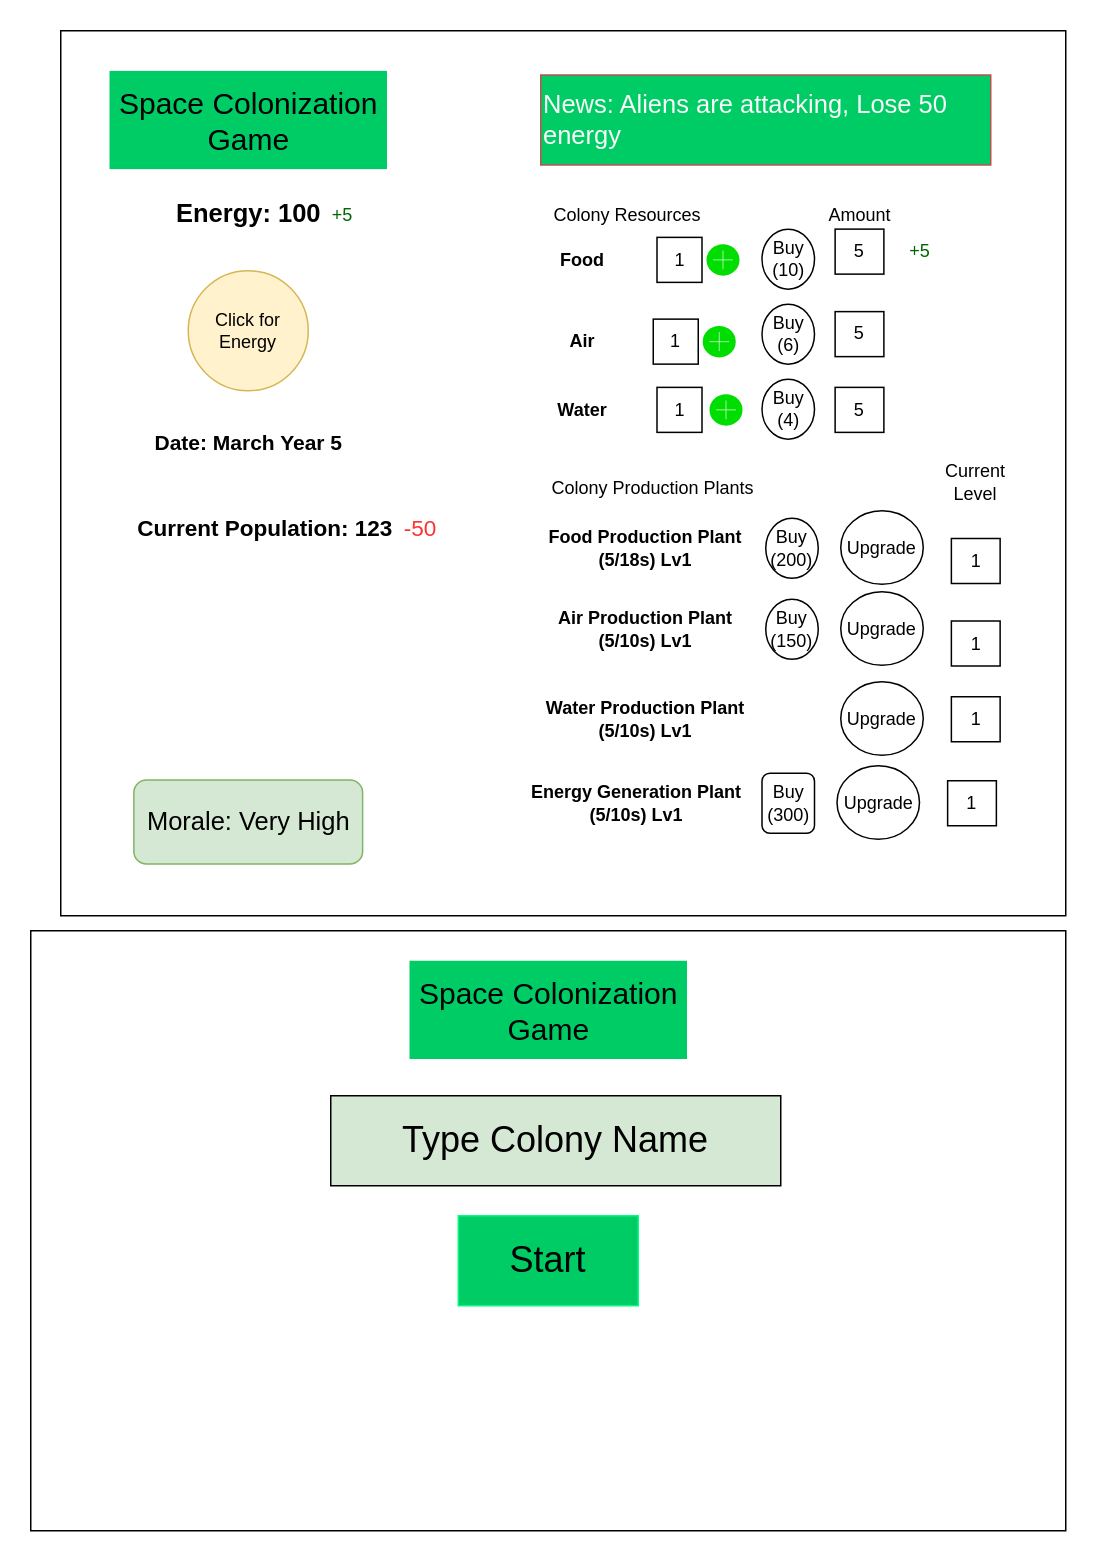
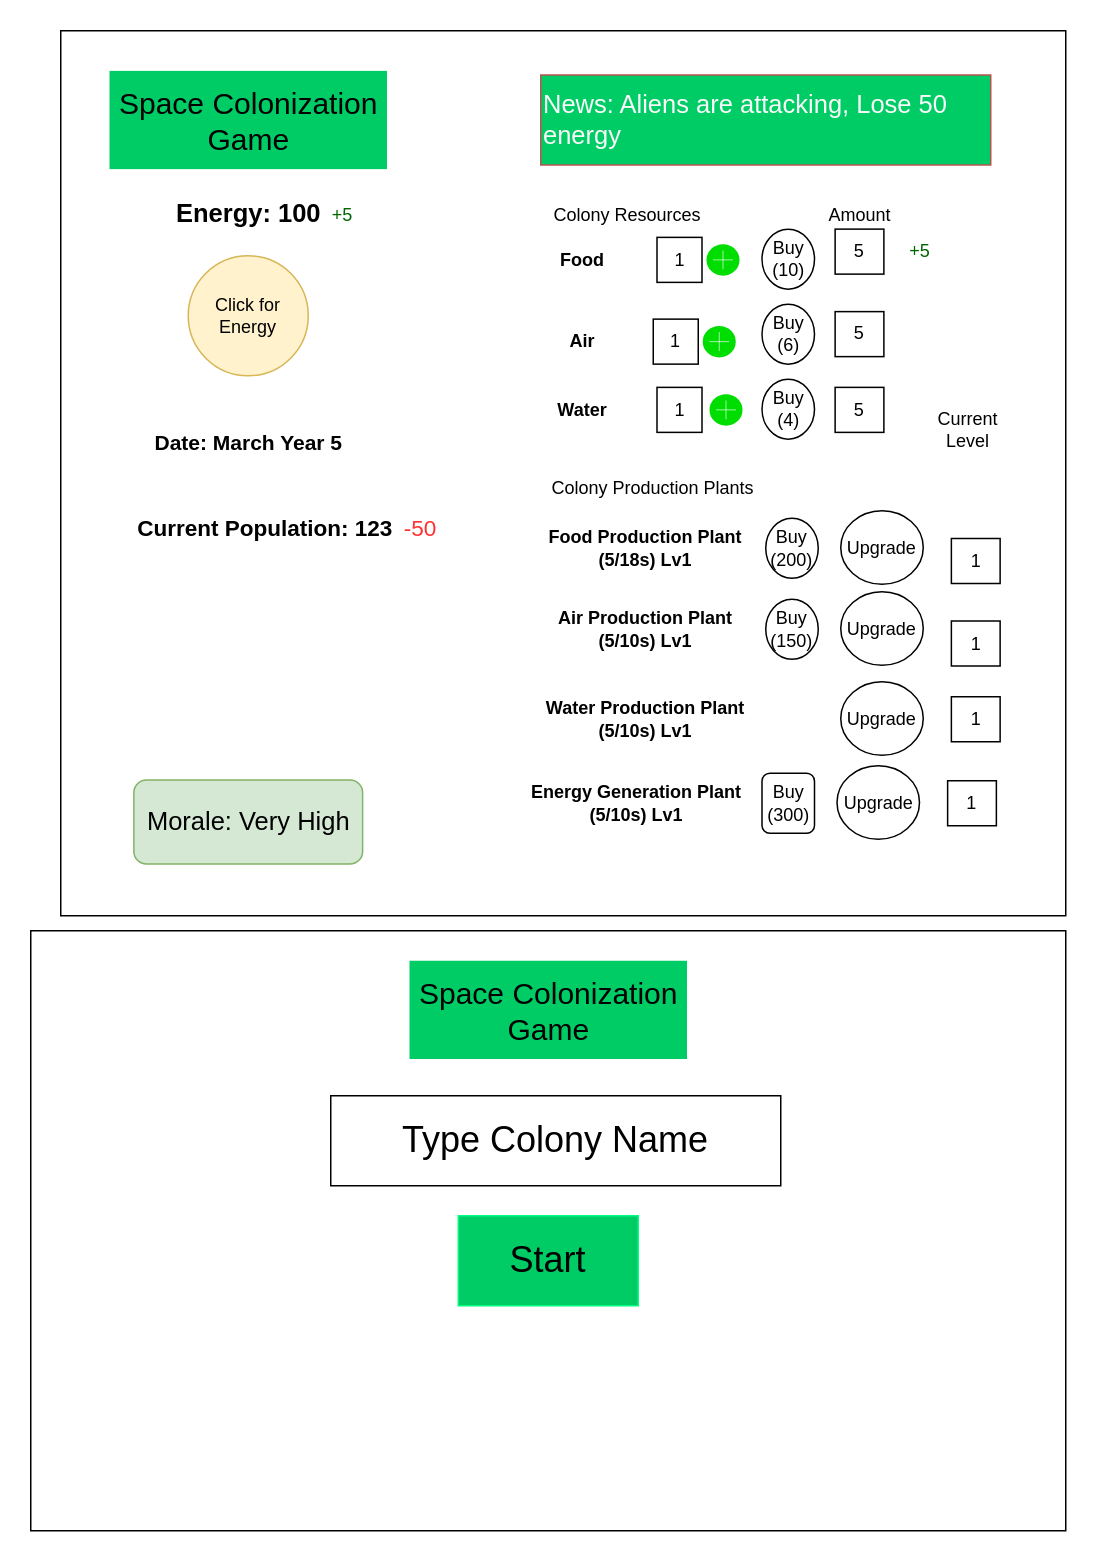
(248, 331) -> (248, 316)
(976, 482) -> (968, 429)
(556, 1141) -> (556, 1141)
